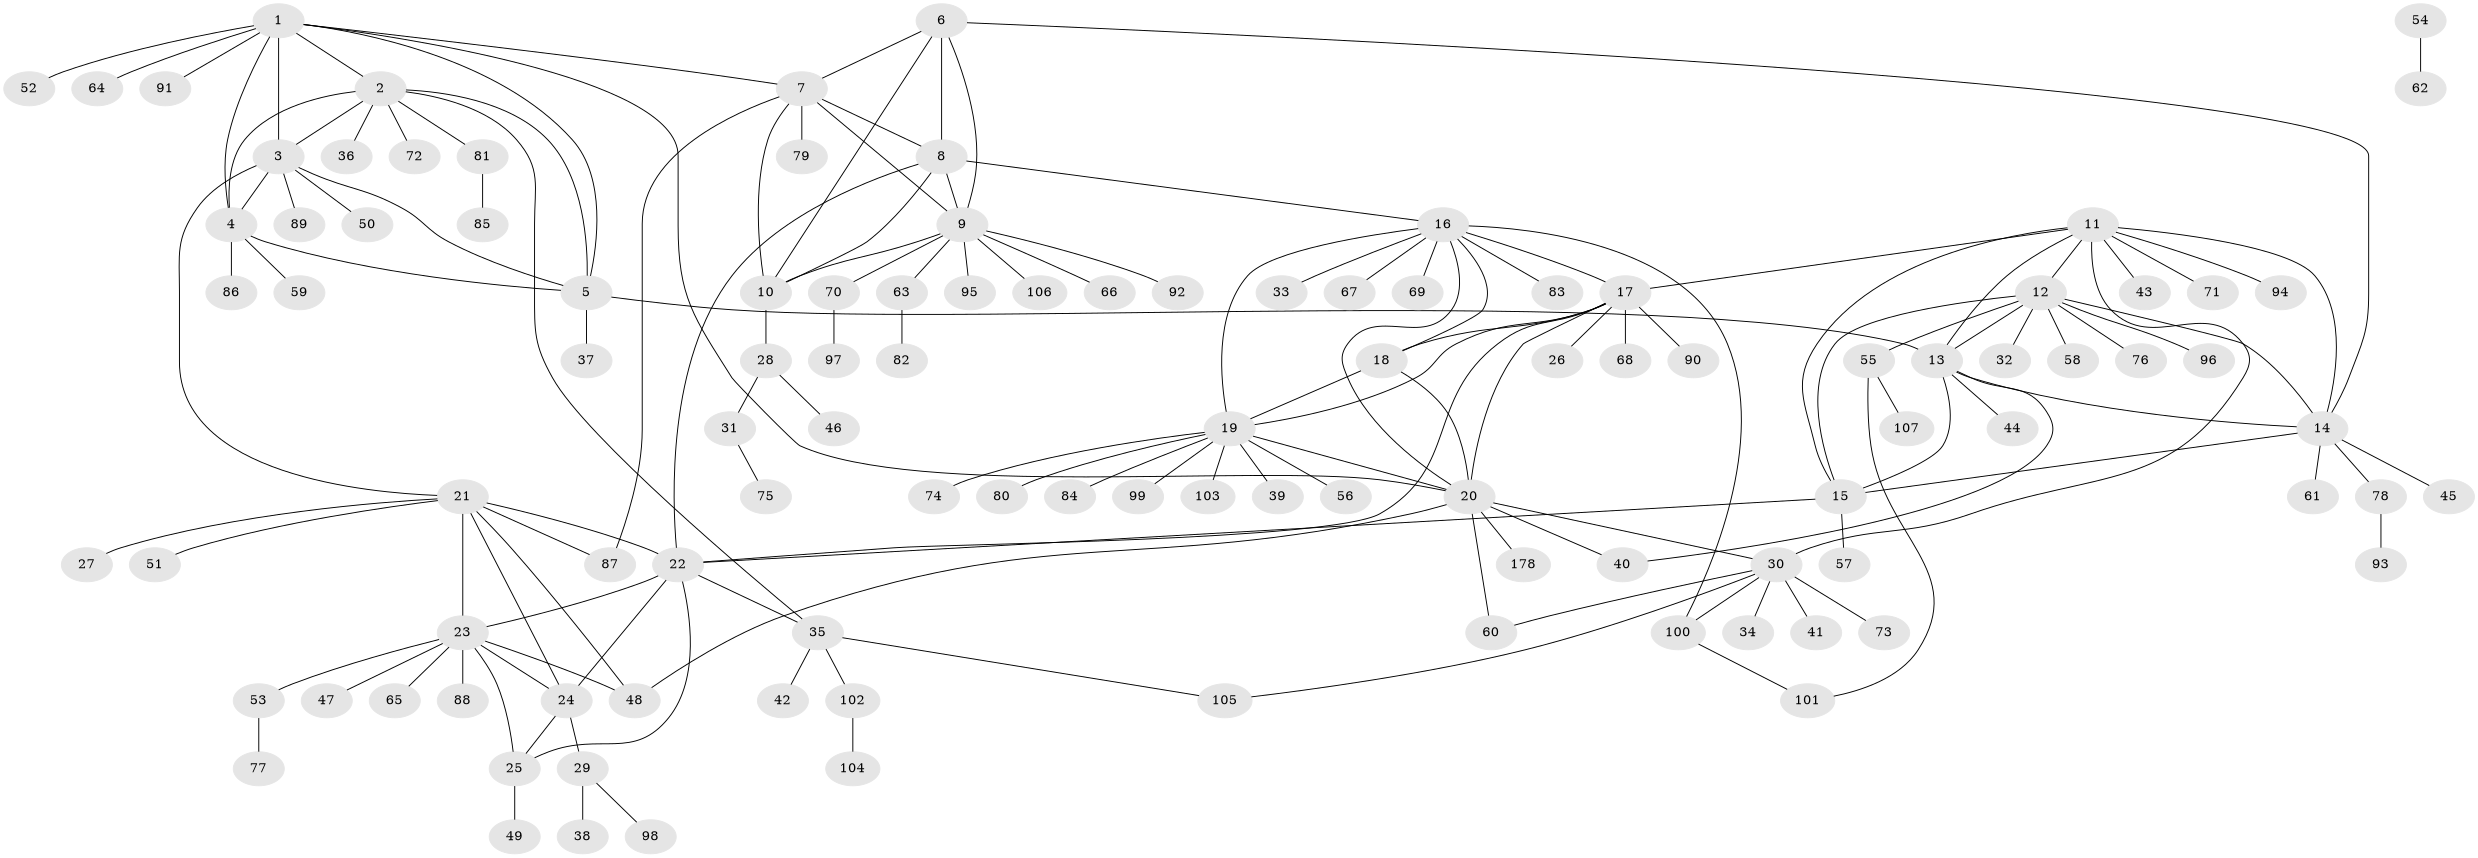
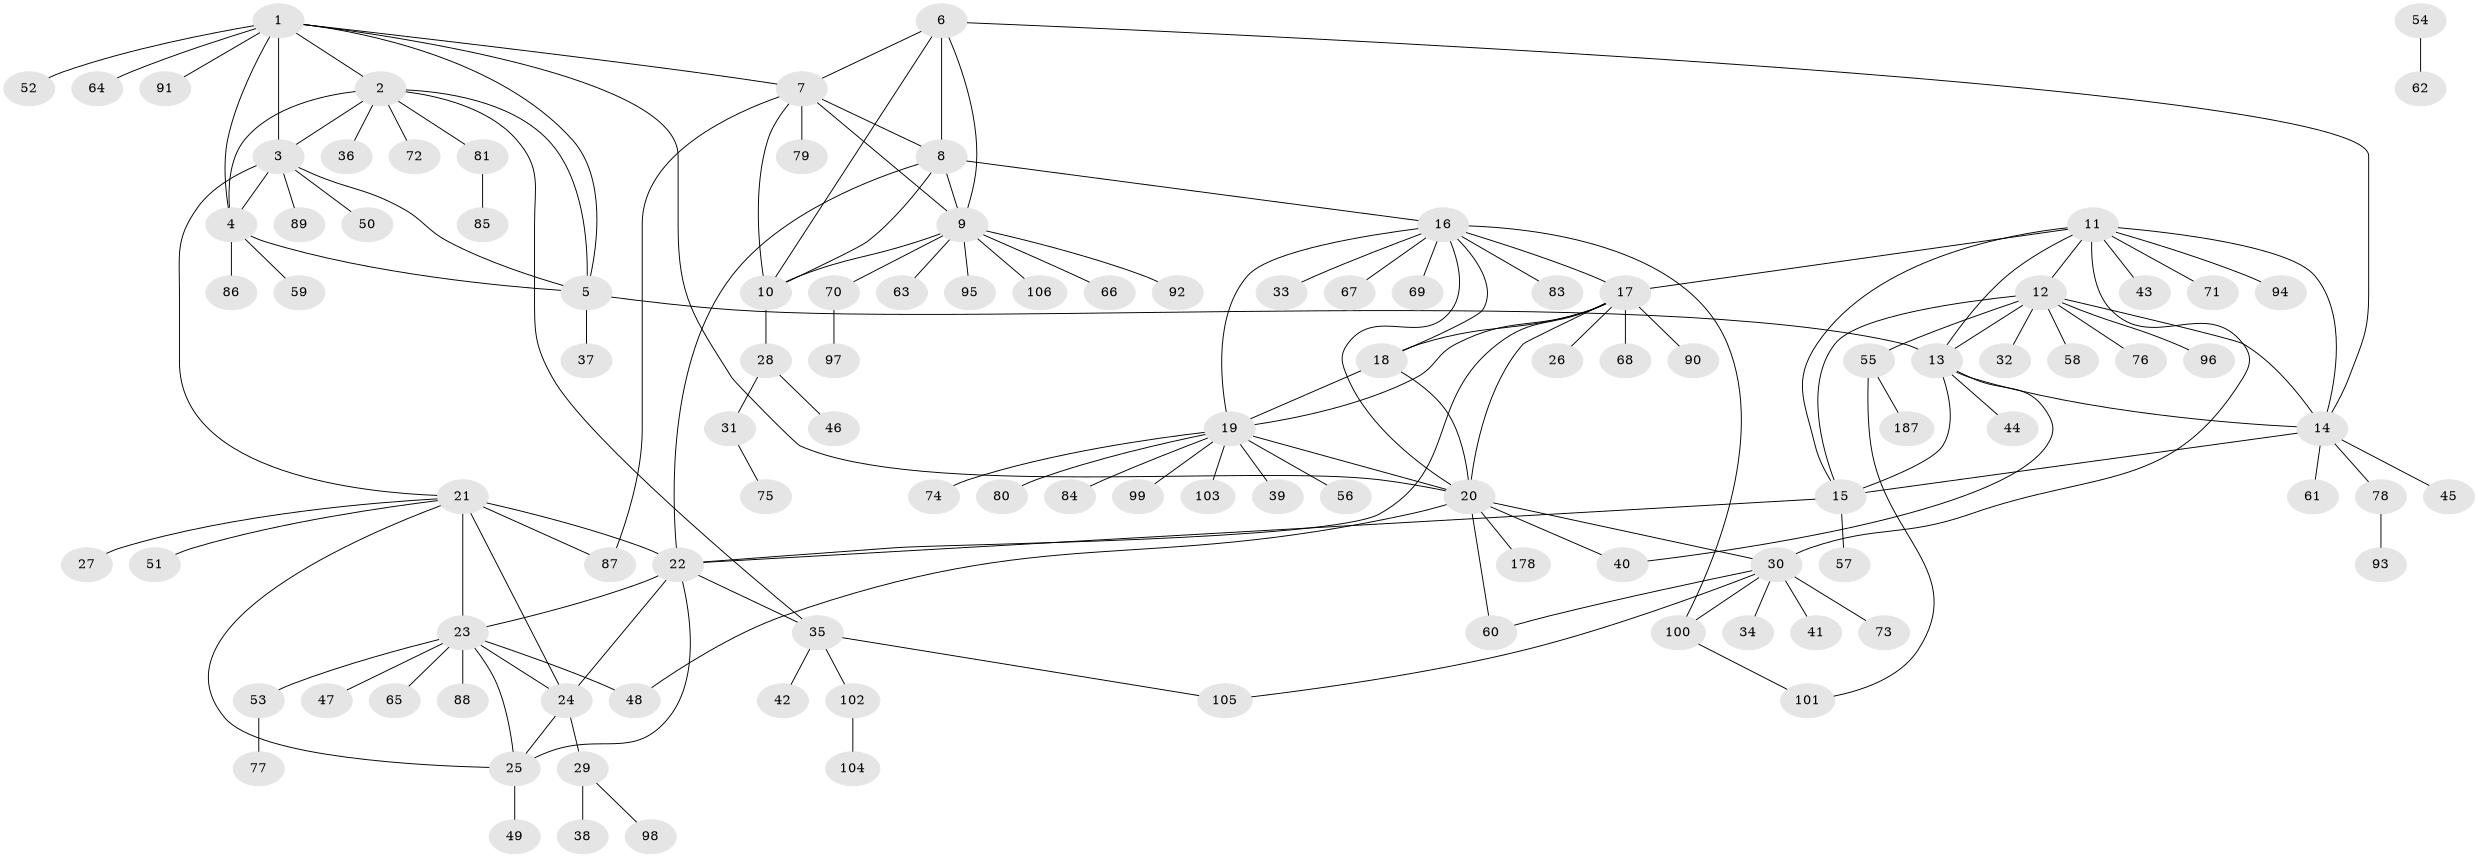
(902, 361) -> none
(1907, 429) -> (1907, 429)
(552, 596) -> (210, 685)
